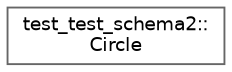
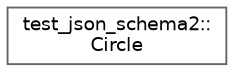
(116, 36) -> (117, 36)
